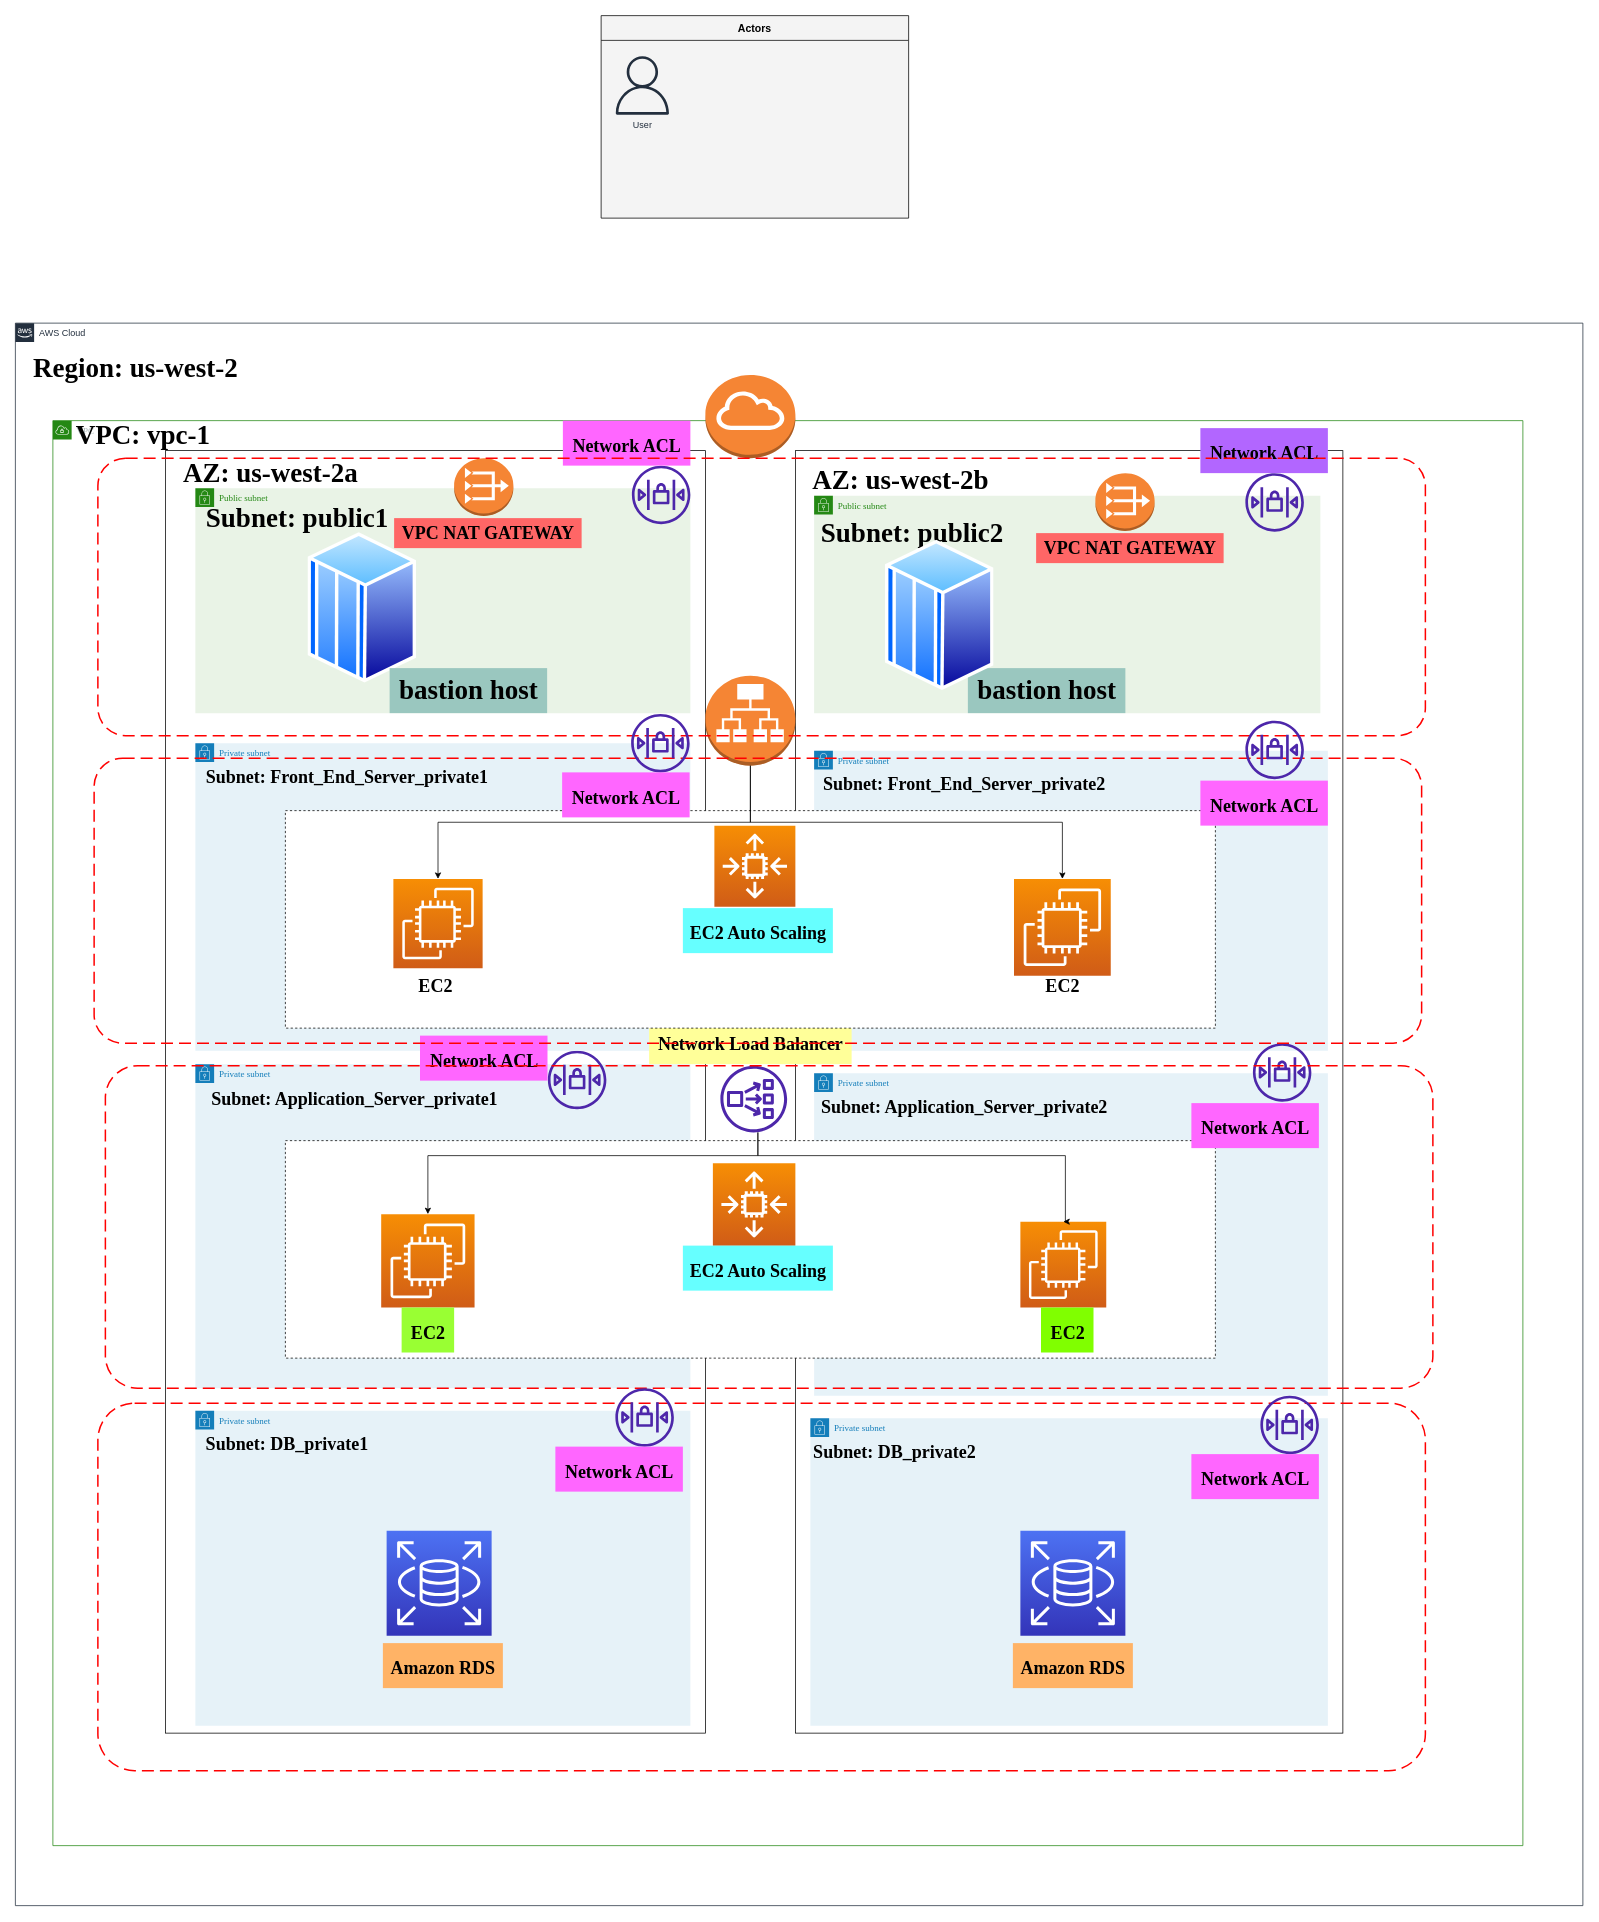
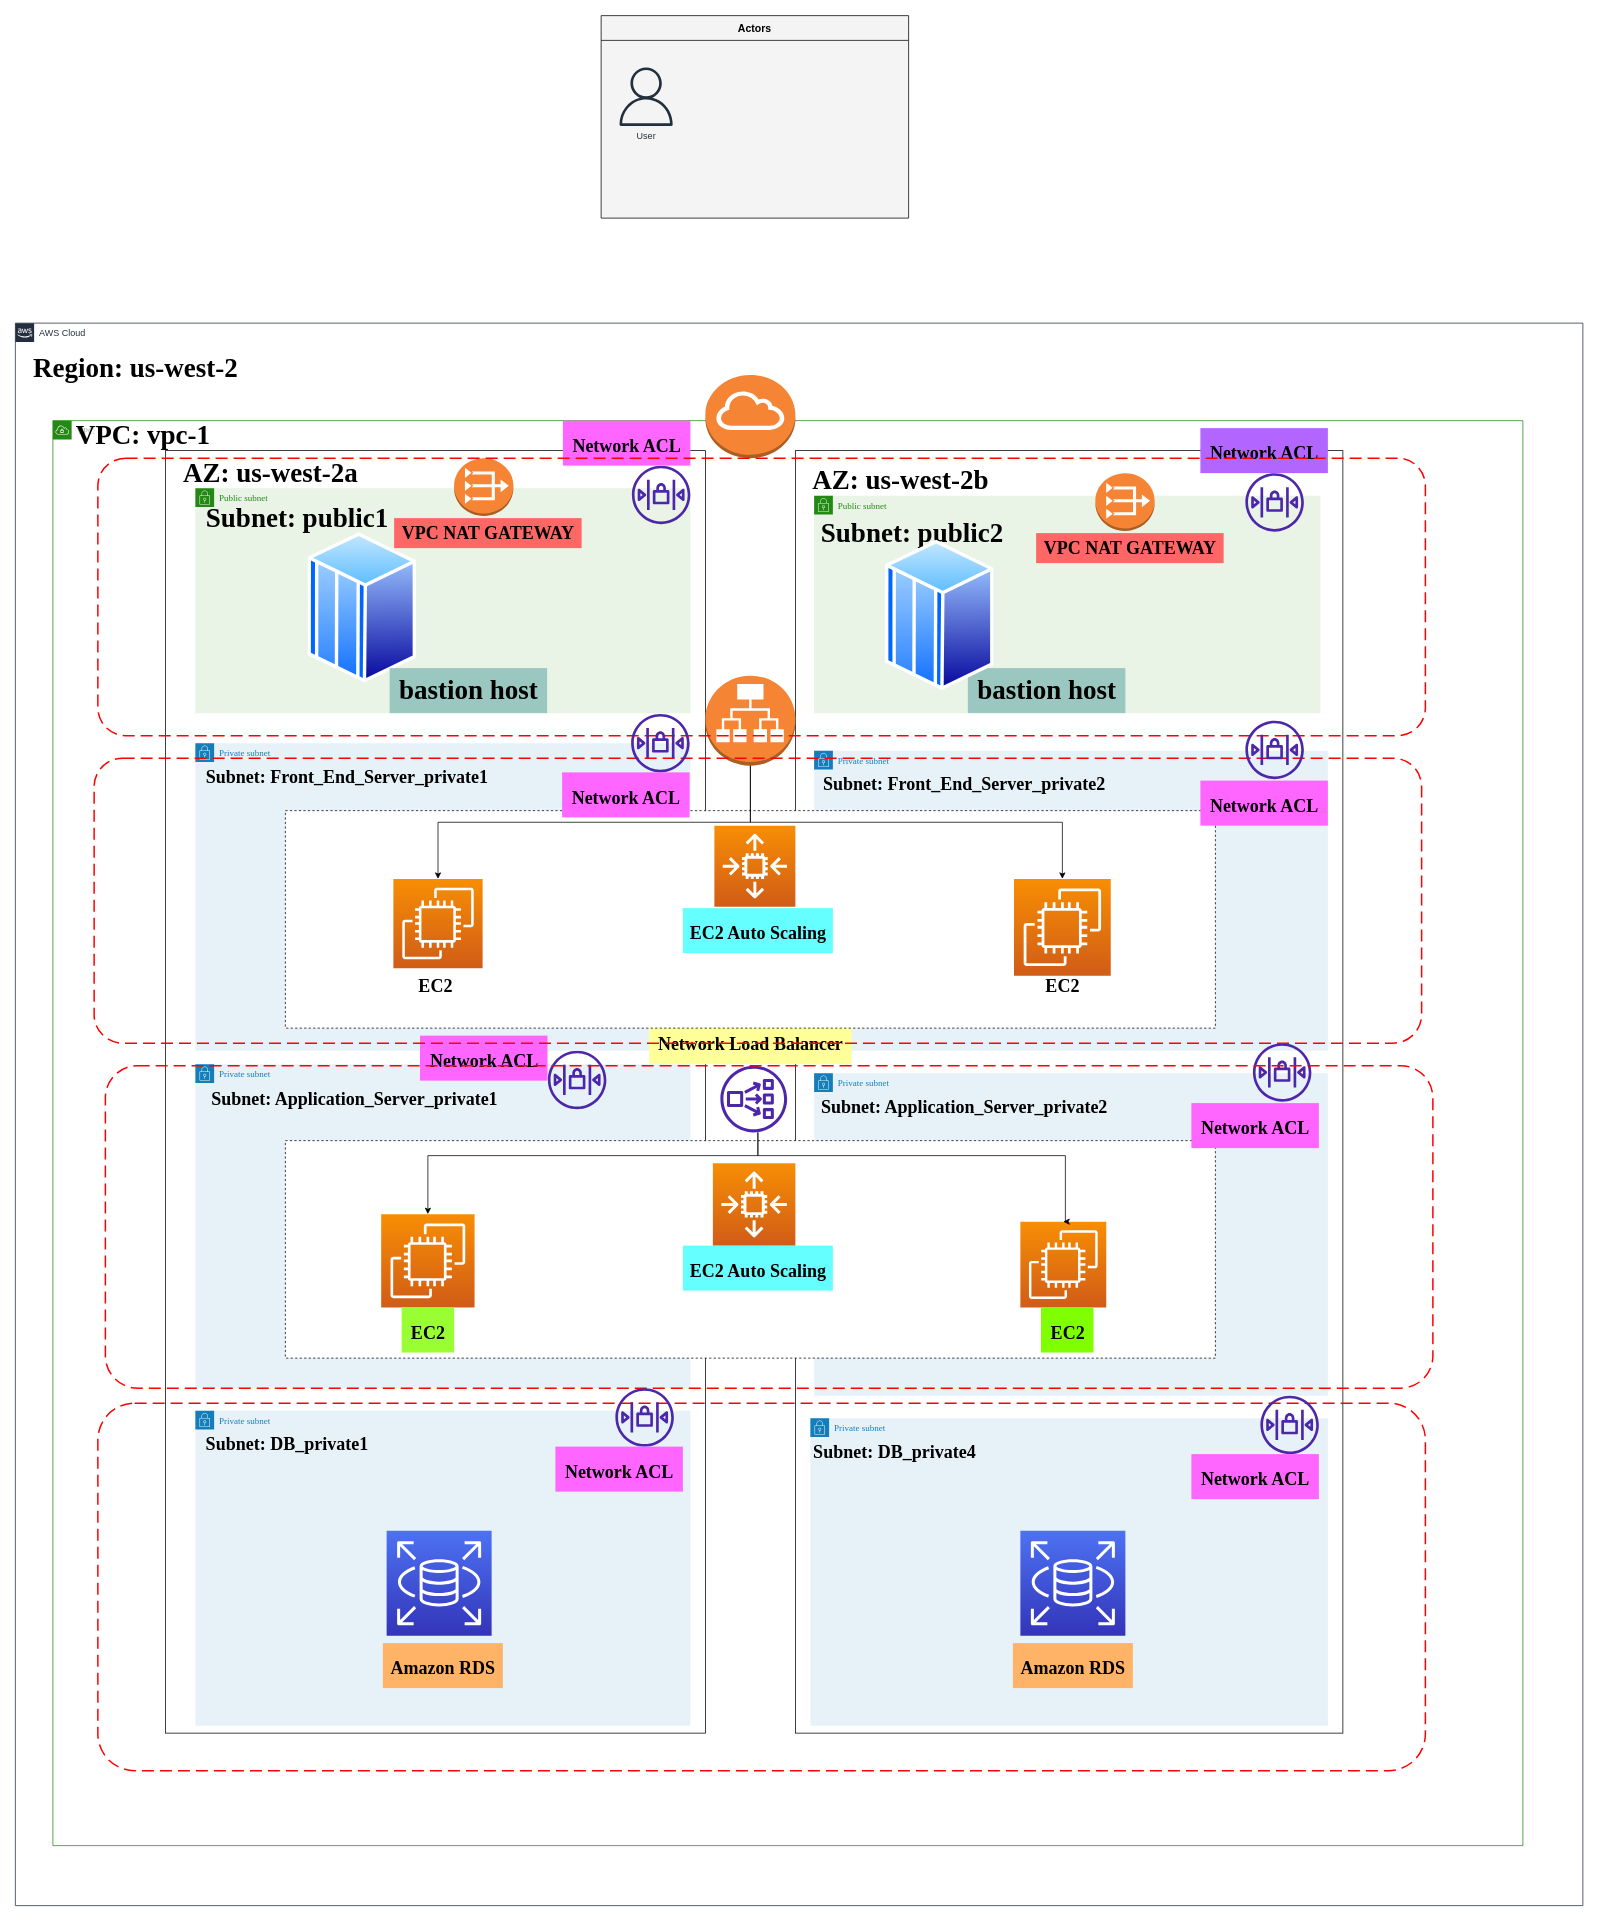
(642, 85) -> (646, 96)
(897, 1448) -> (897, 1448)
